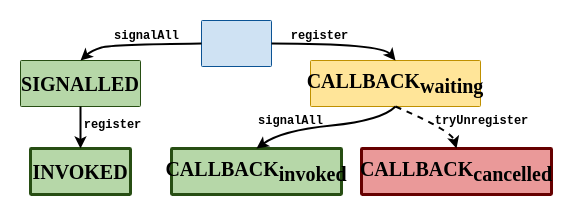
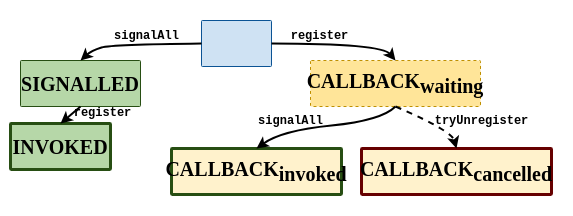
(396, 84) -> (396, 84)
(81, 172) -> (61, 147)
(257, 172) -> (257, 172)
(457, 172) -> (457, 172)
